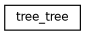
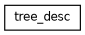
(43, 18) -> (43, 18)
